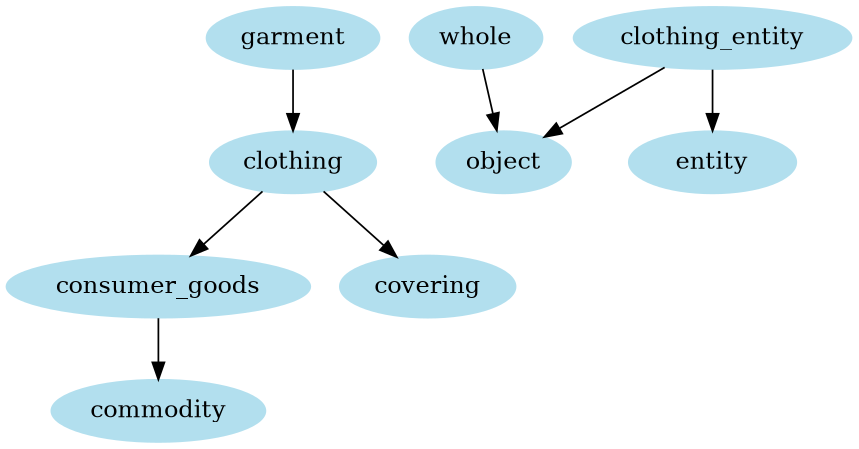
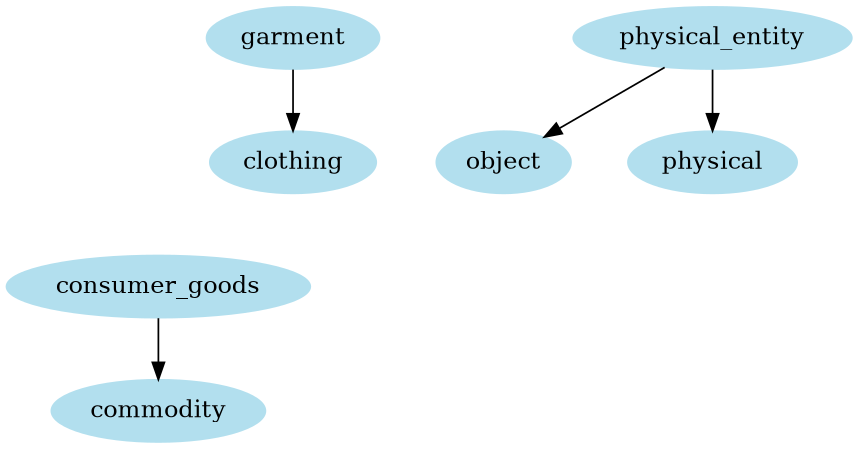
(476, 38) -> none
(713, 38) -> (713, 38)
(713, 162) -> (713, 162)
(233, 218) -> none
(428, 287) -> none
